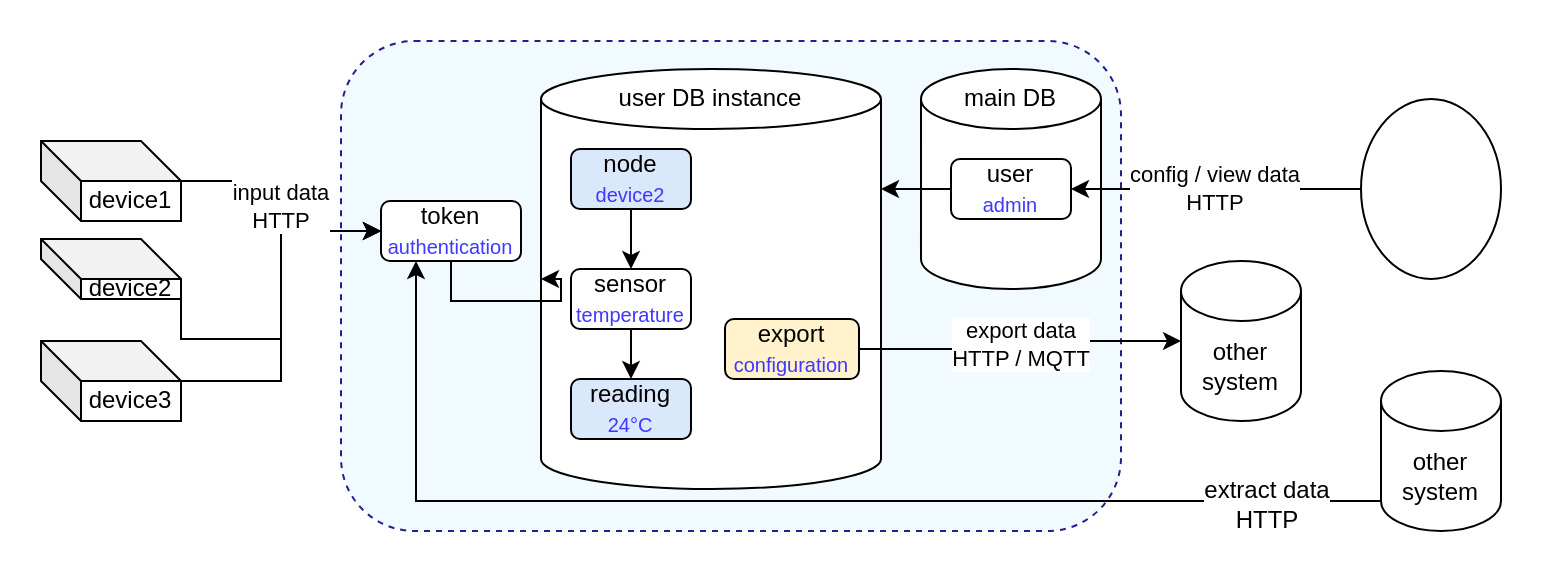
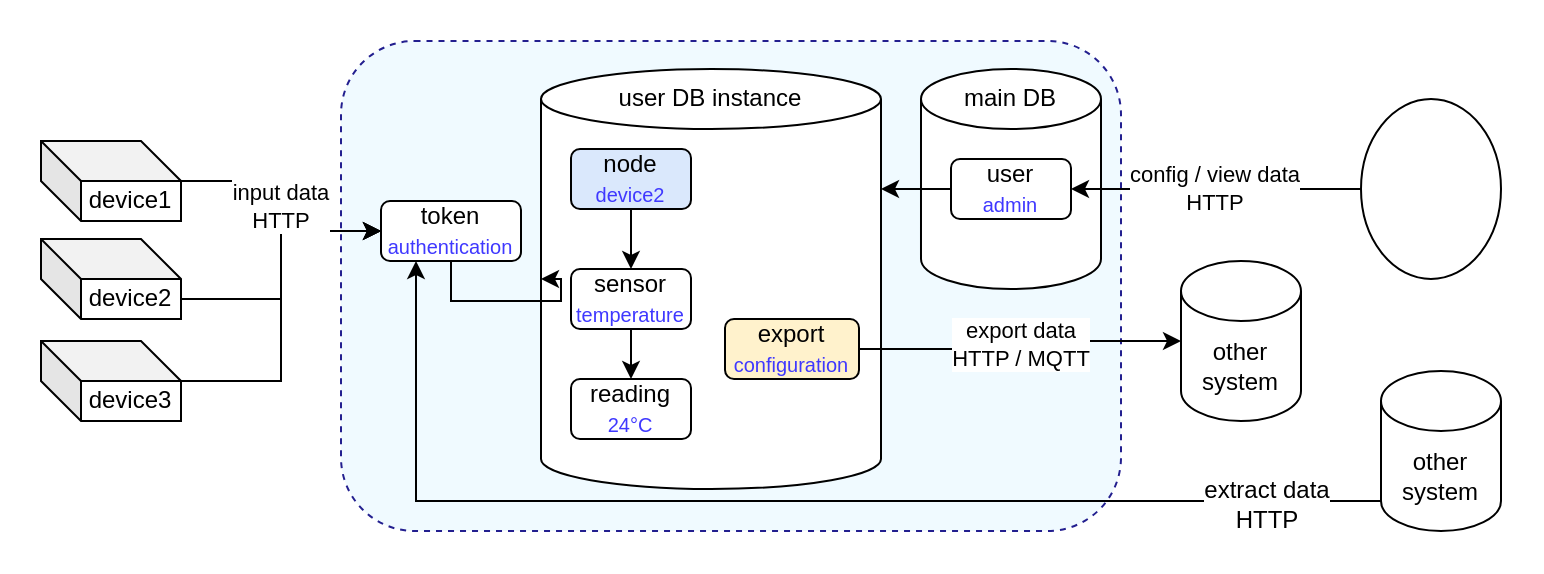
(111, 269) -> (111, 279)
(631, 409) -> (631, 409)
